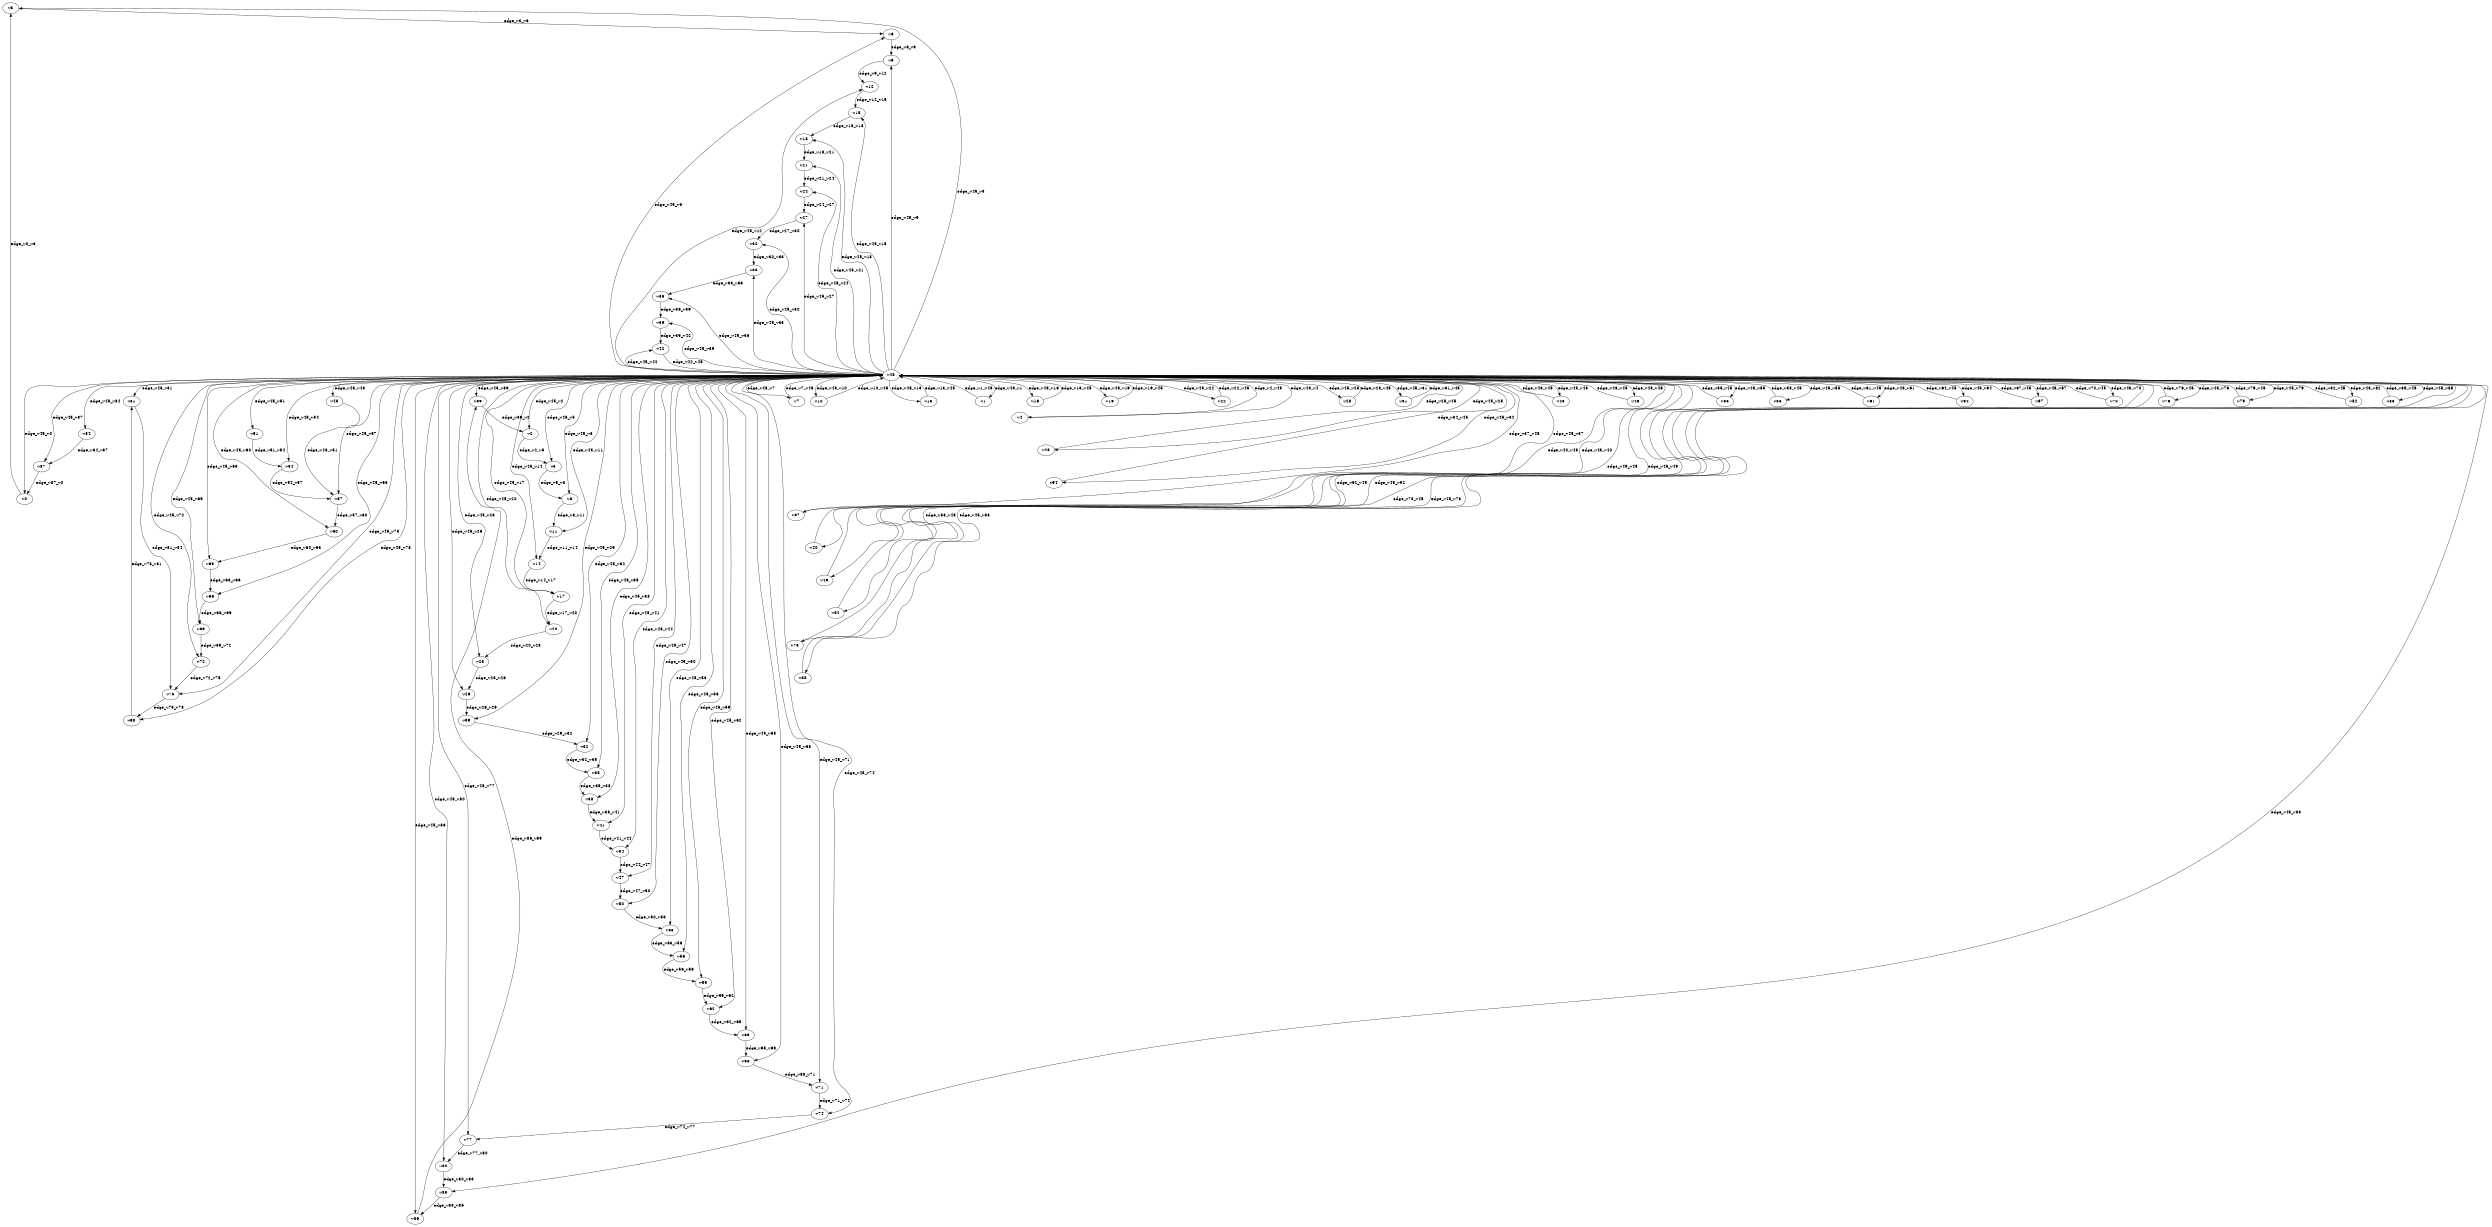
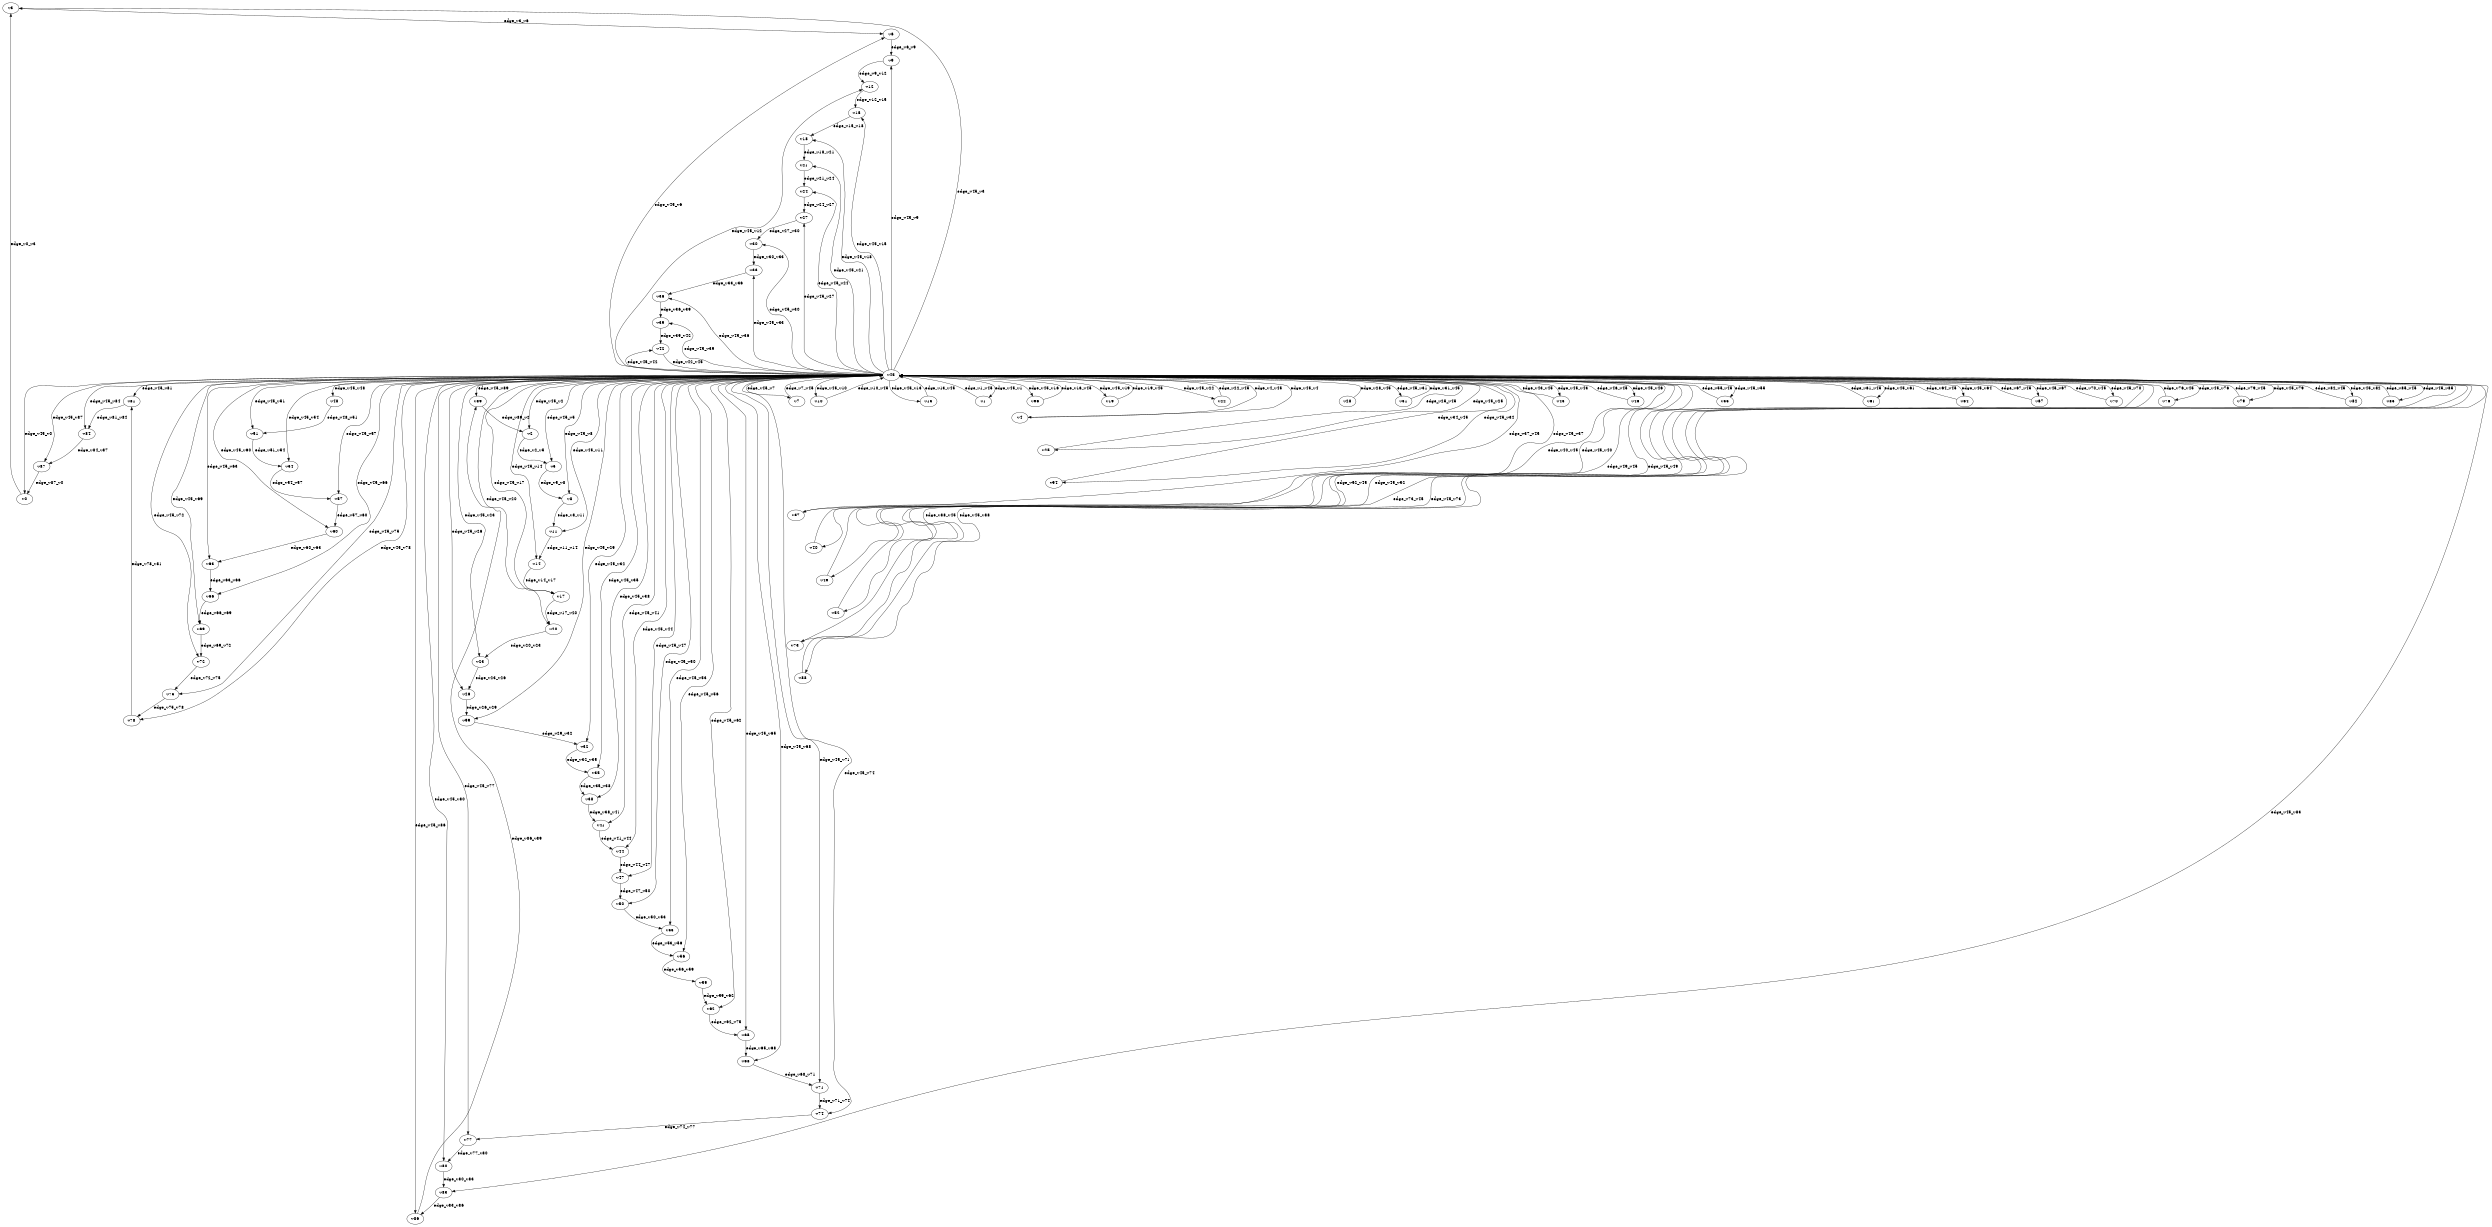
(1121, 379) -> none
(1035, 401) -> (1035, 401)
(1778, 401) -> none
(318, 435) -> (304, 428)
(150, 549) -> (103, 409)
(723, 597) -> none
(132, 721) -> (132, 721)
(620, 852) -> (620, 852)
(726, 1022) -> (726, 1022)
